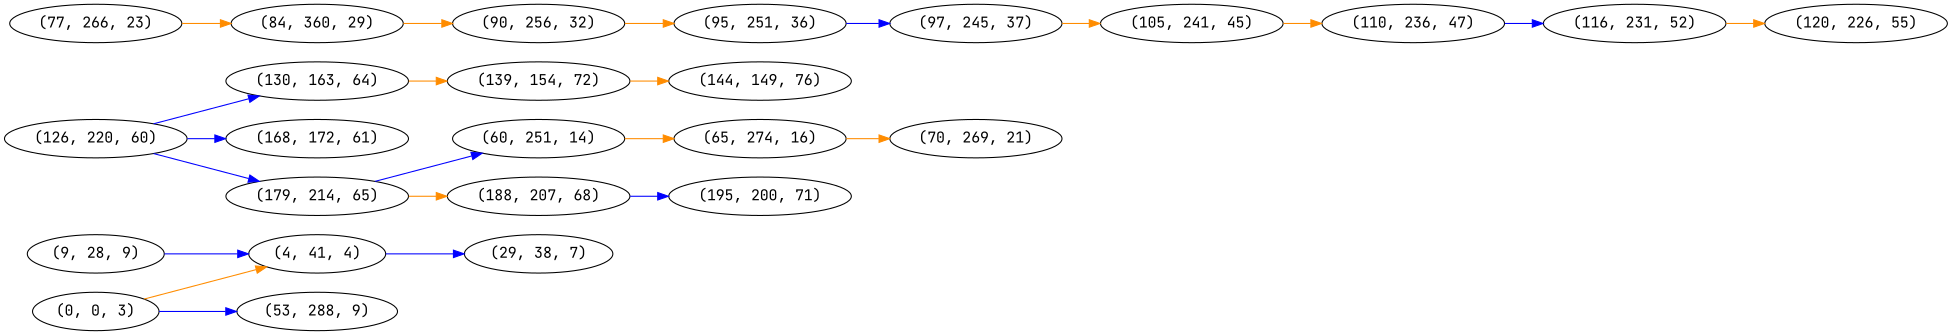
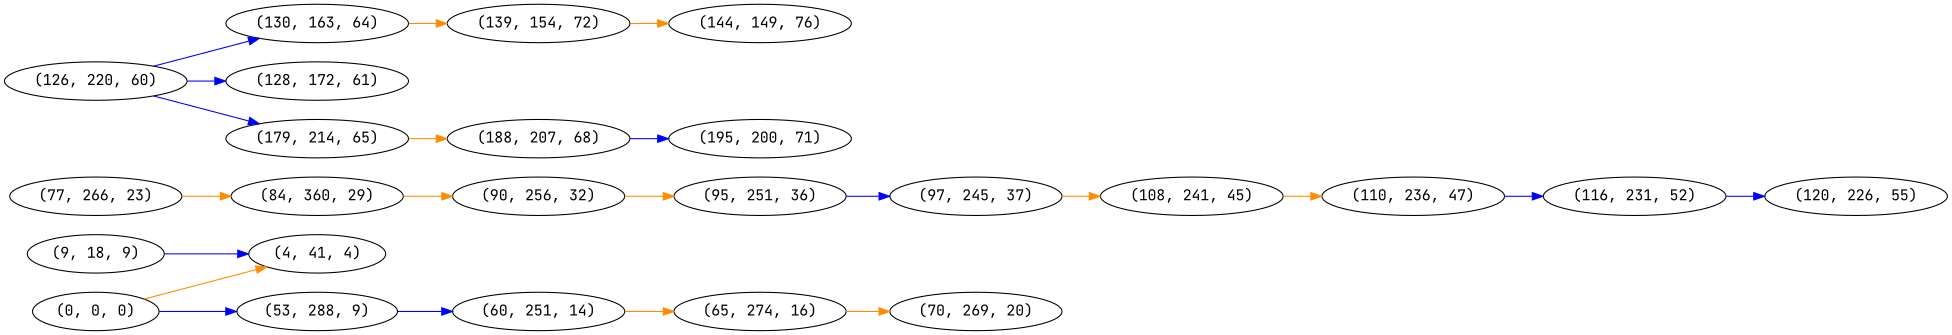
(1192, 23) -> (1192, 196)
(1740, 23) -> (1740, 196)
(317, 139) -> (317, 81)
(976, 139) -> (976, 311)
(423, 169) -> (420, 311)
(96, 254) -> (96, 254)
(539, 254) -> none
(96, 311) -> (96, 311)
